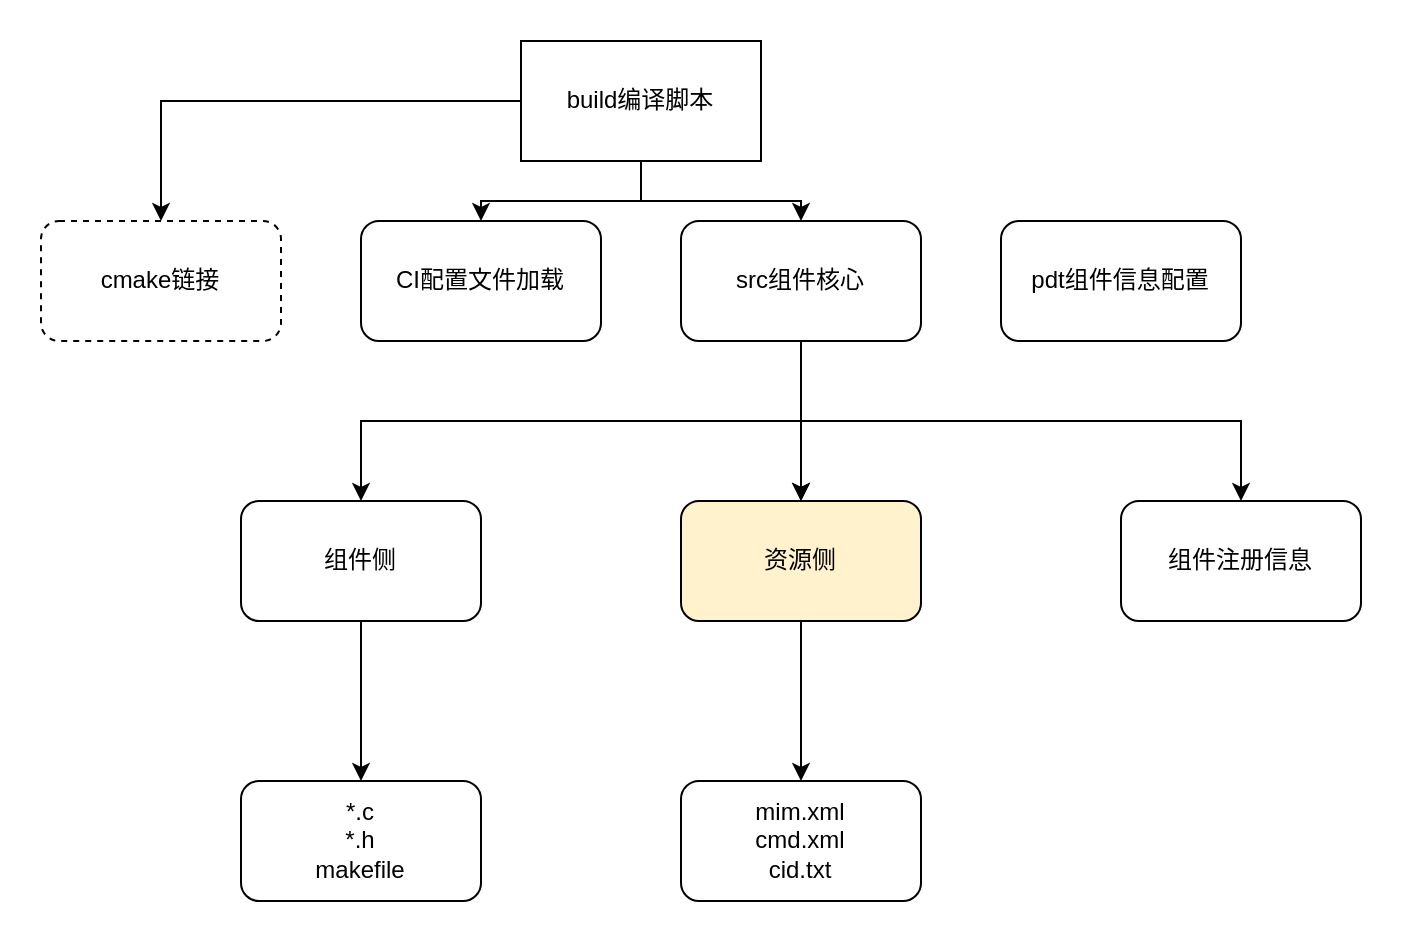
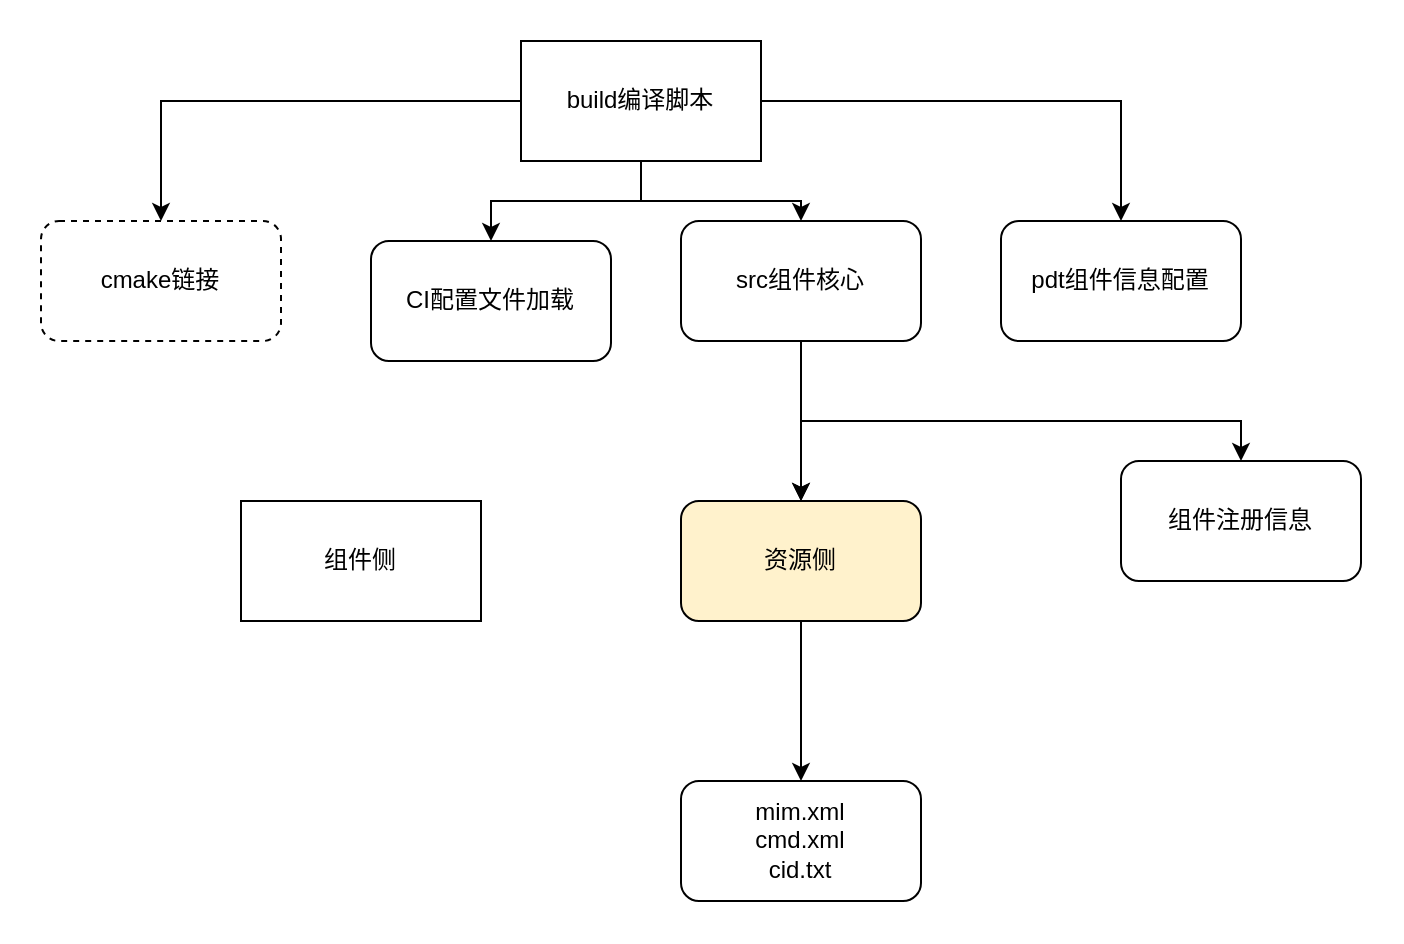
none -> (994, 101)
(481, 281) -> (491, 301)
(546, 421) -> none
(361, 561) -> (361, 561)
(1241, 561) -> (1241, 521)
(361, 694) -> none
(361, 841) -> none
